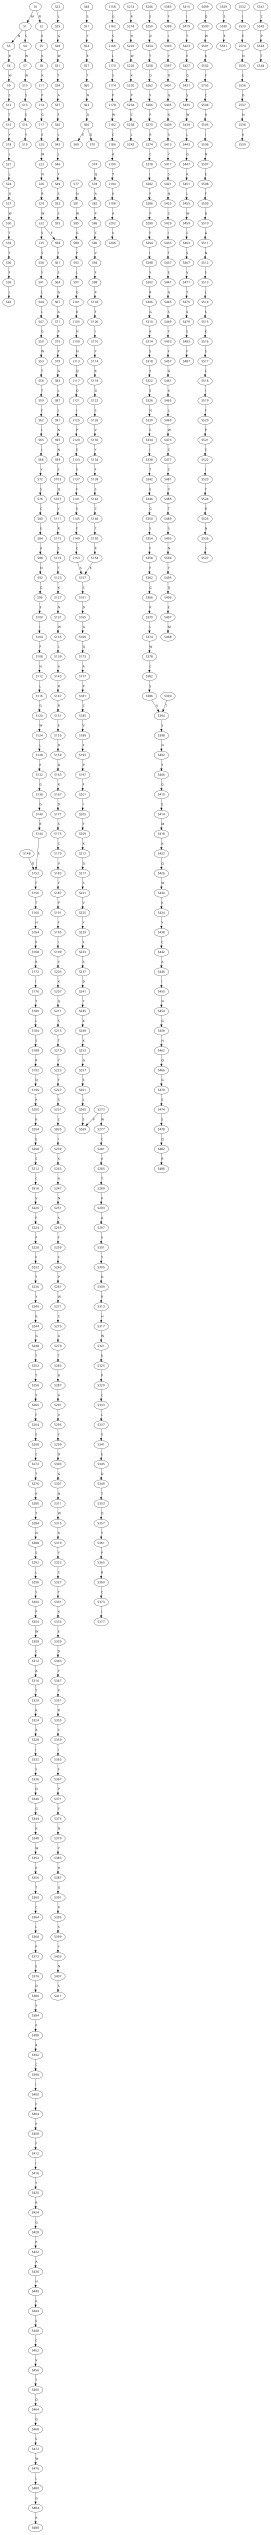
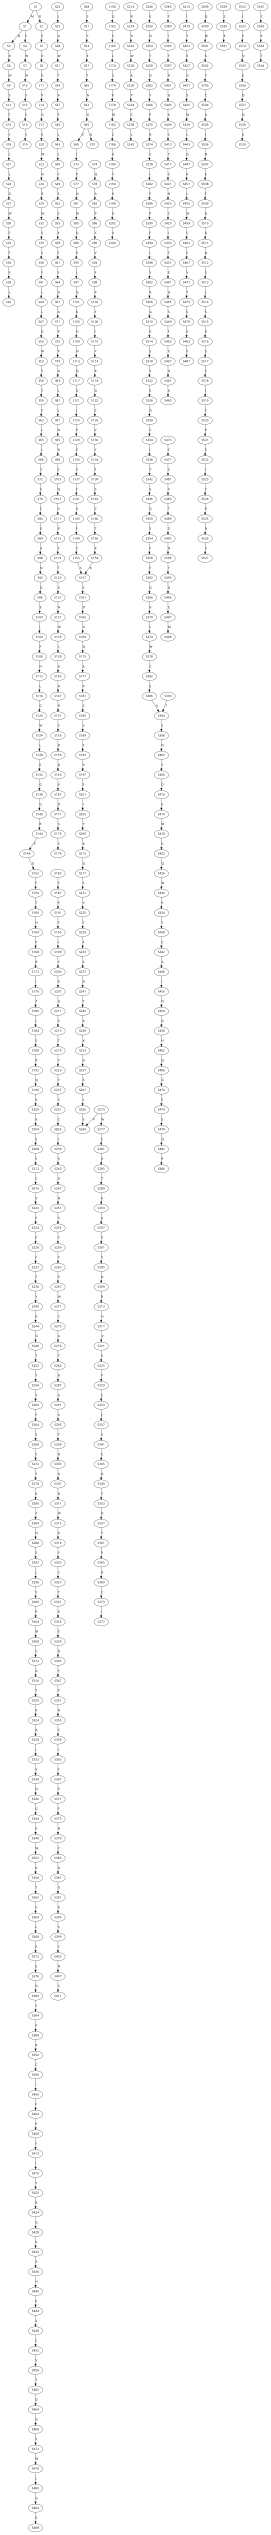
none -> (76, 164)
(49, 232) -> (58, 232)
(168, 420) -> none
(38, 853) -> (34, 843)
(58, 862) -> none
(103, 1336) -> (103, 1336)
